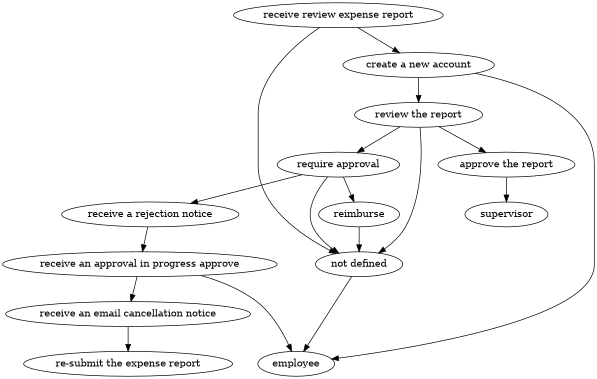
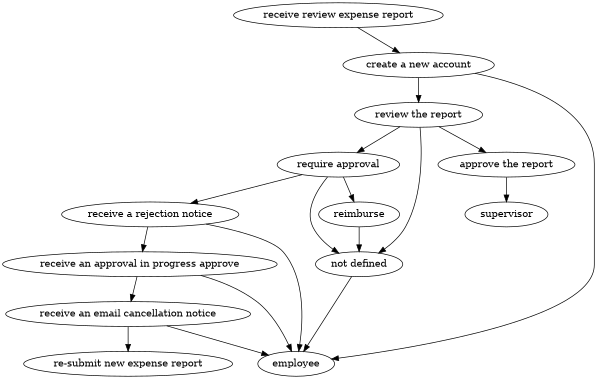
(258, 143) -> none
none -> (287, 258)
none -> (214, 340)
(128, 364) -> (128, 364)
